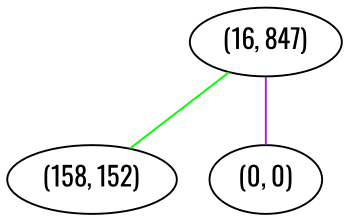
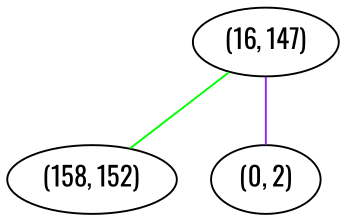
(266, 42) -> (266, 42)
(266, 180) -> (266, 180)
